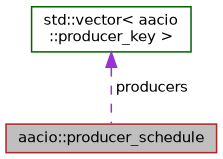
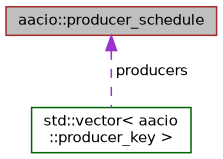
(111, 96) -> (111, 79)
